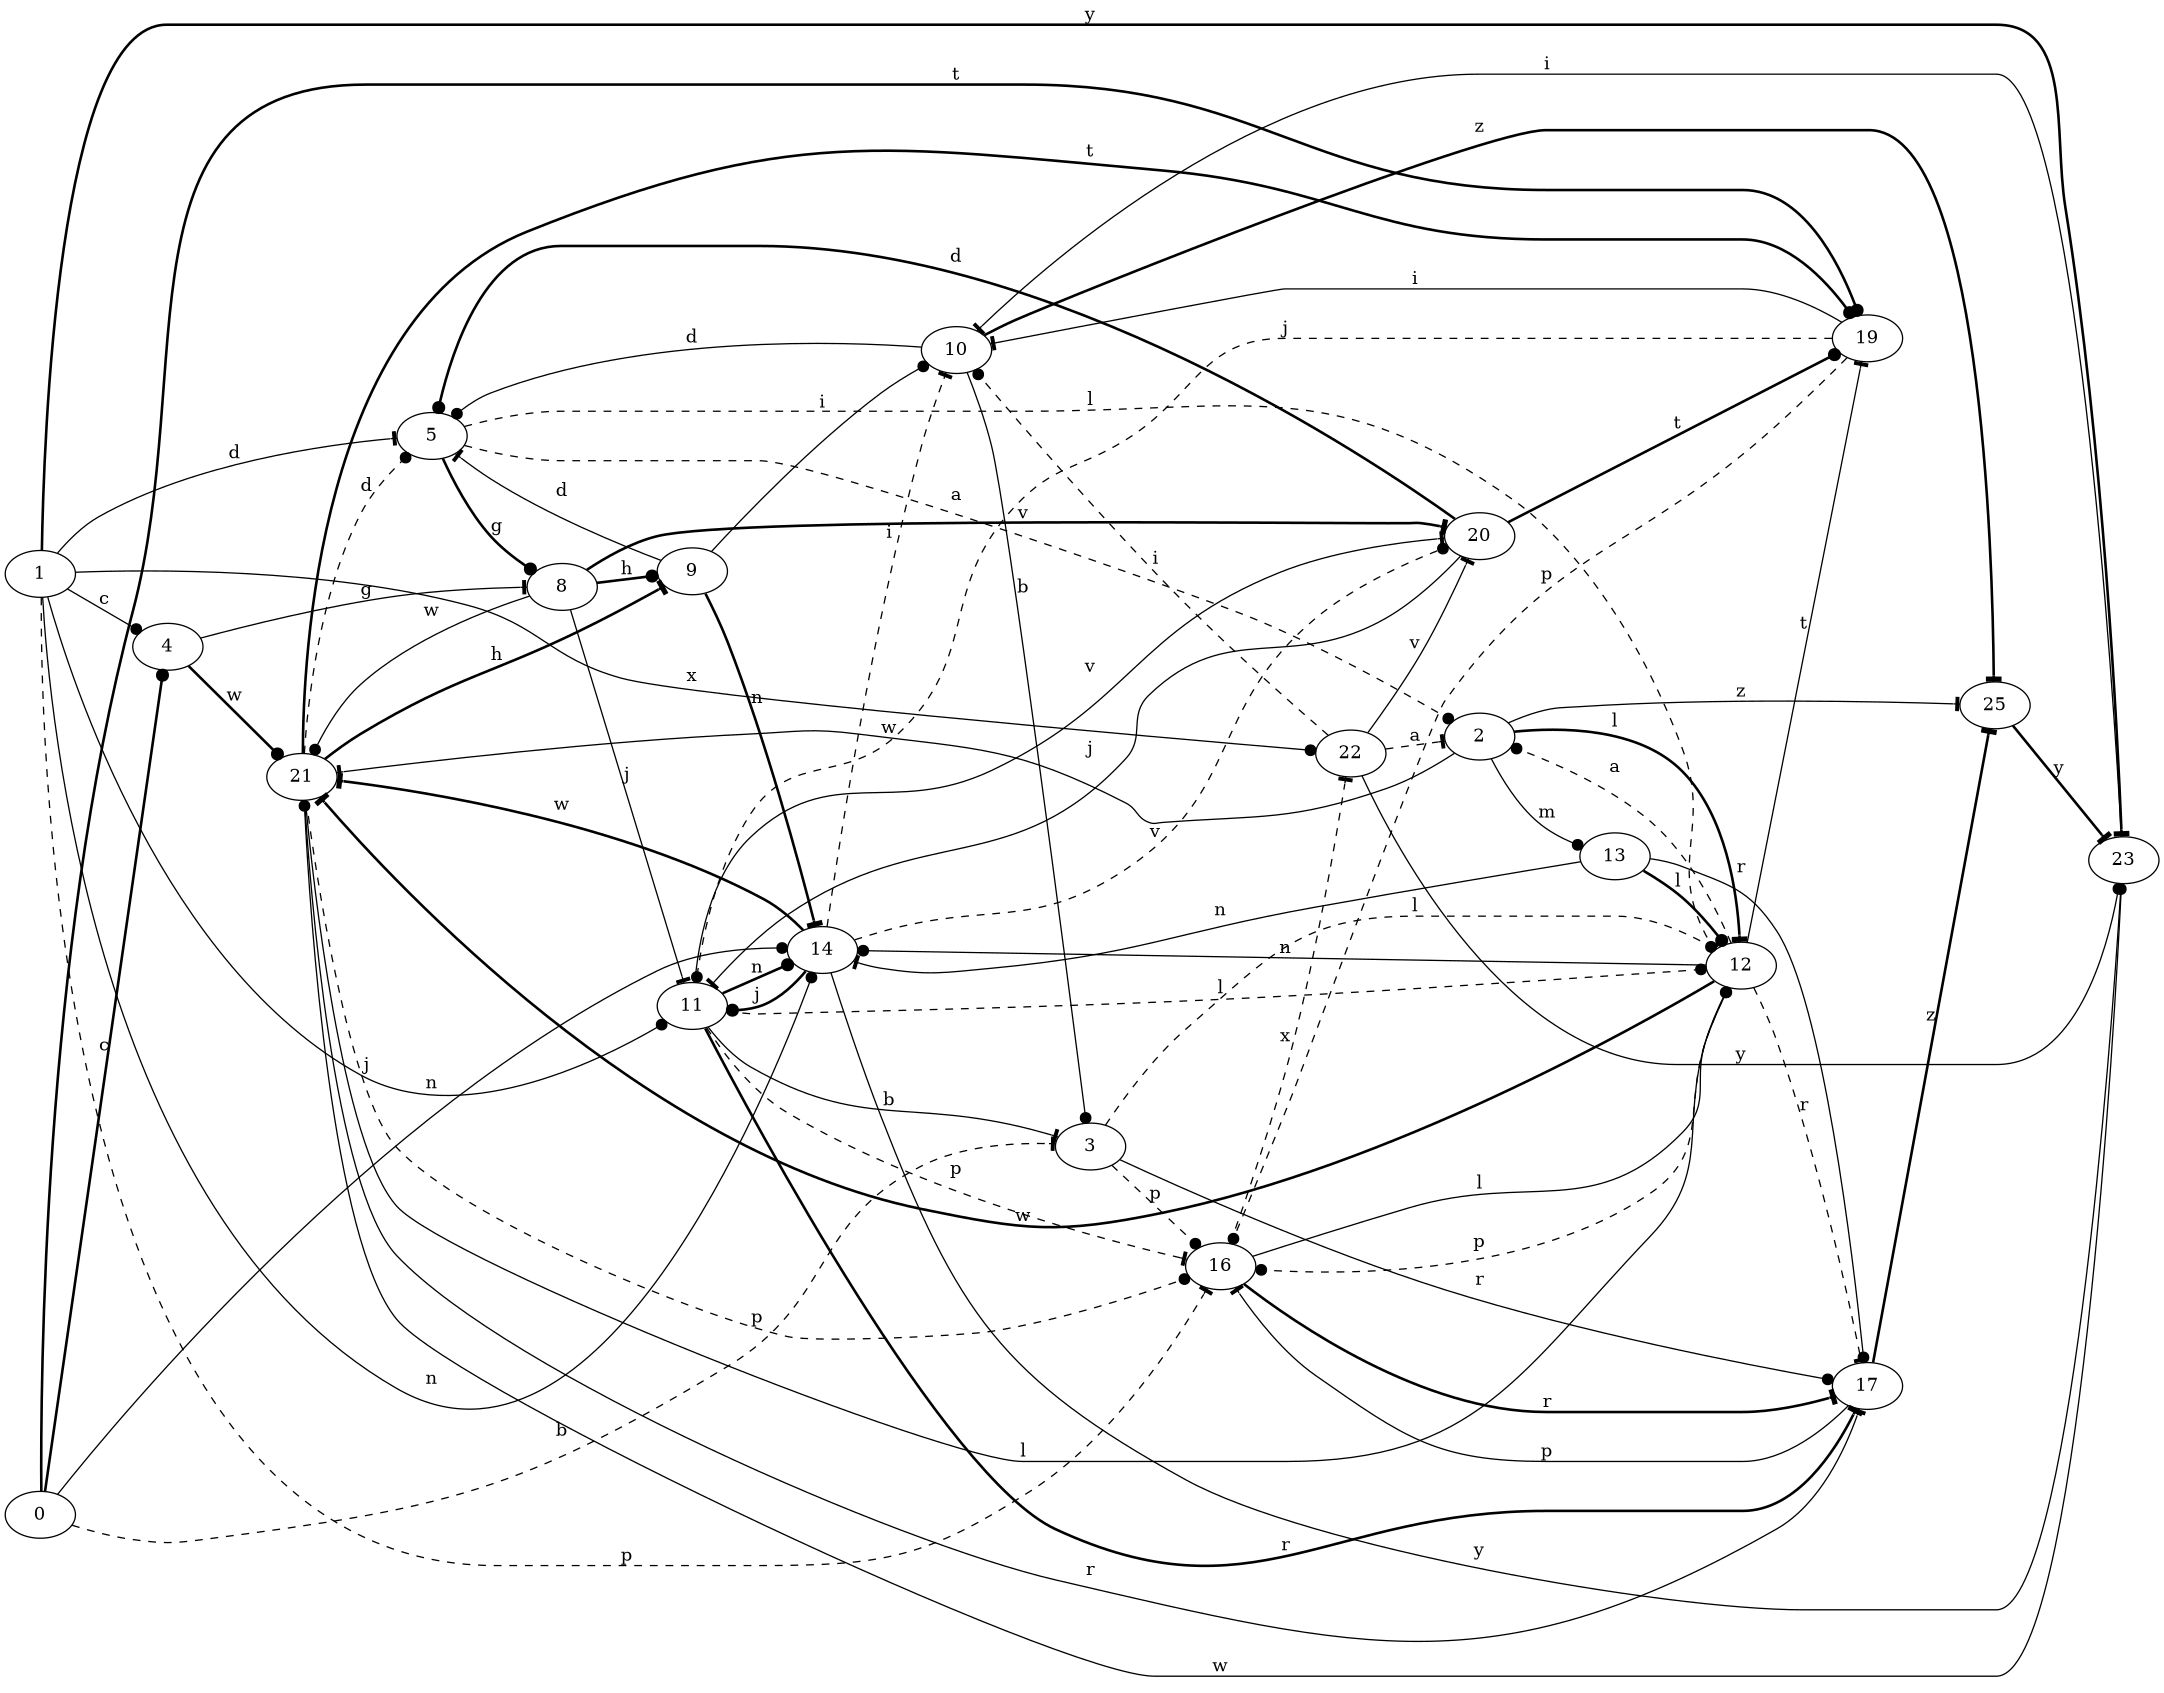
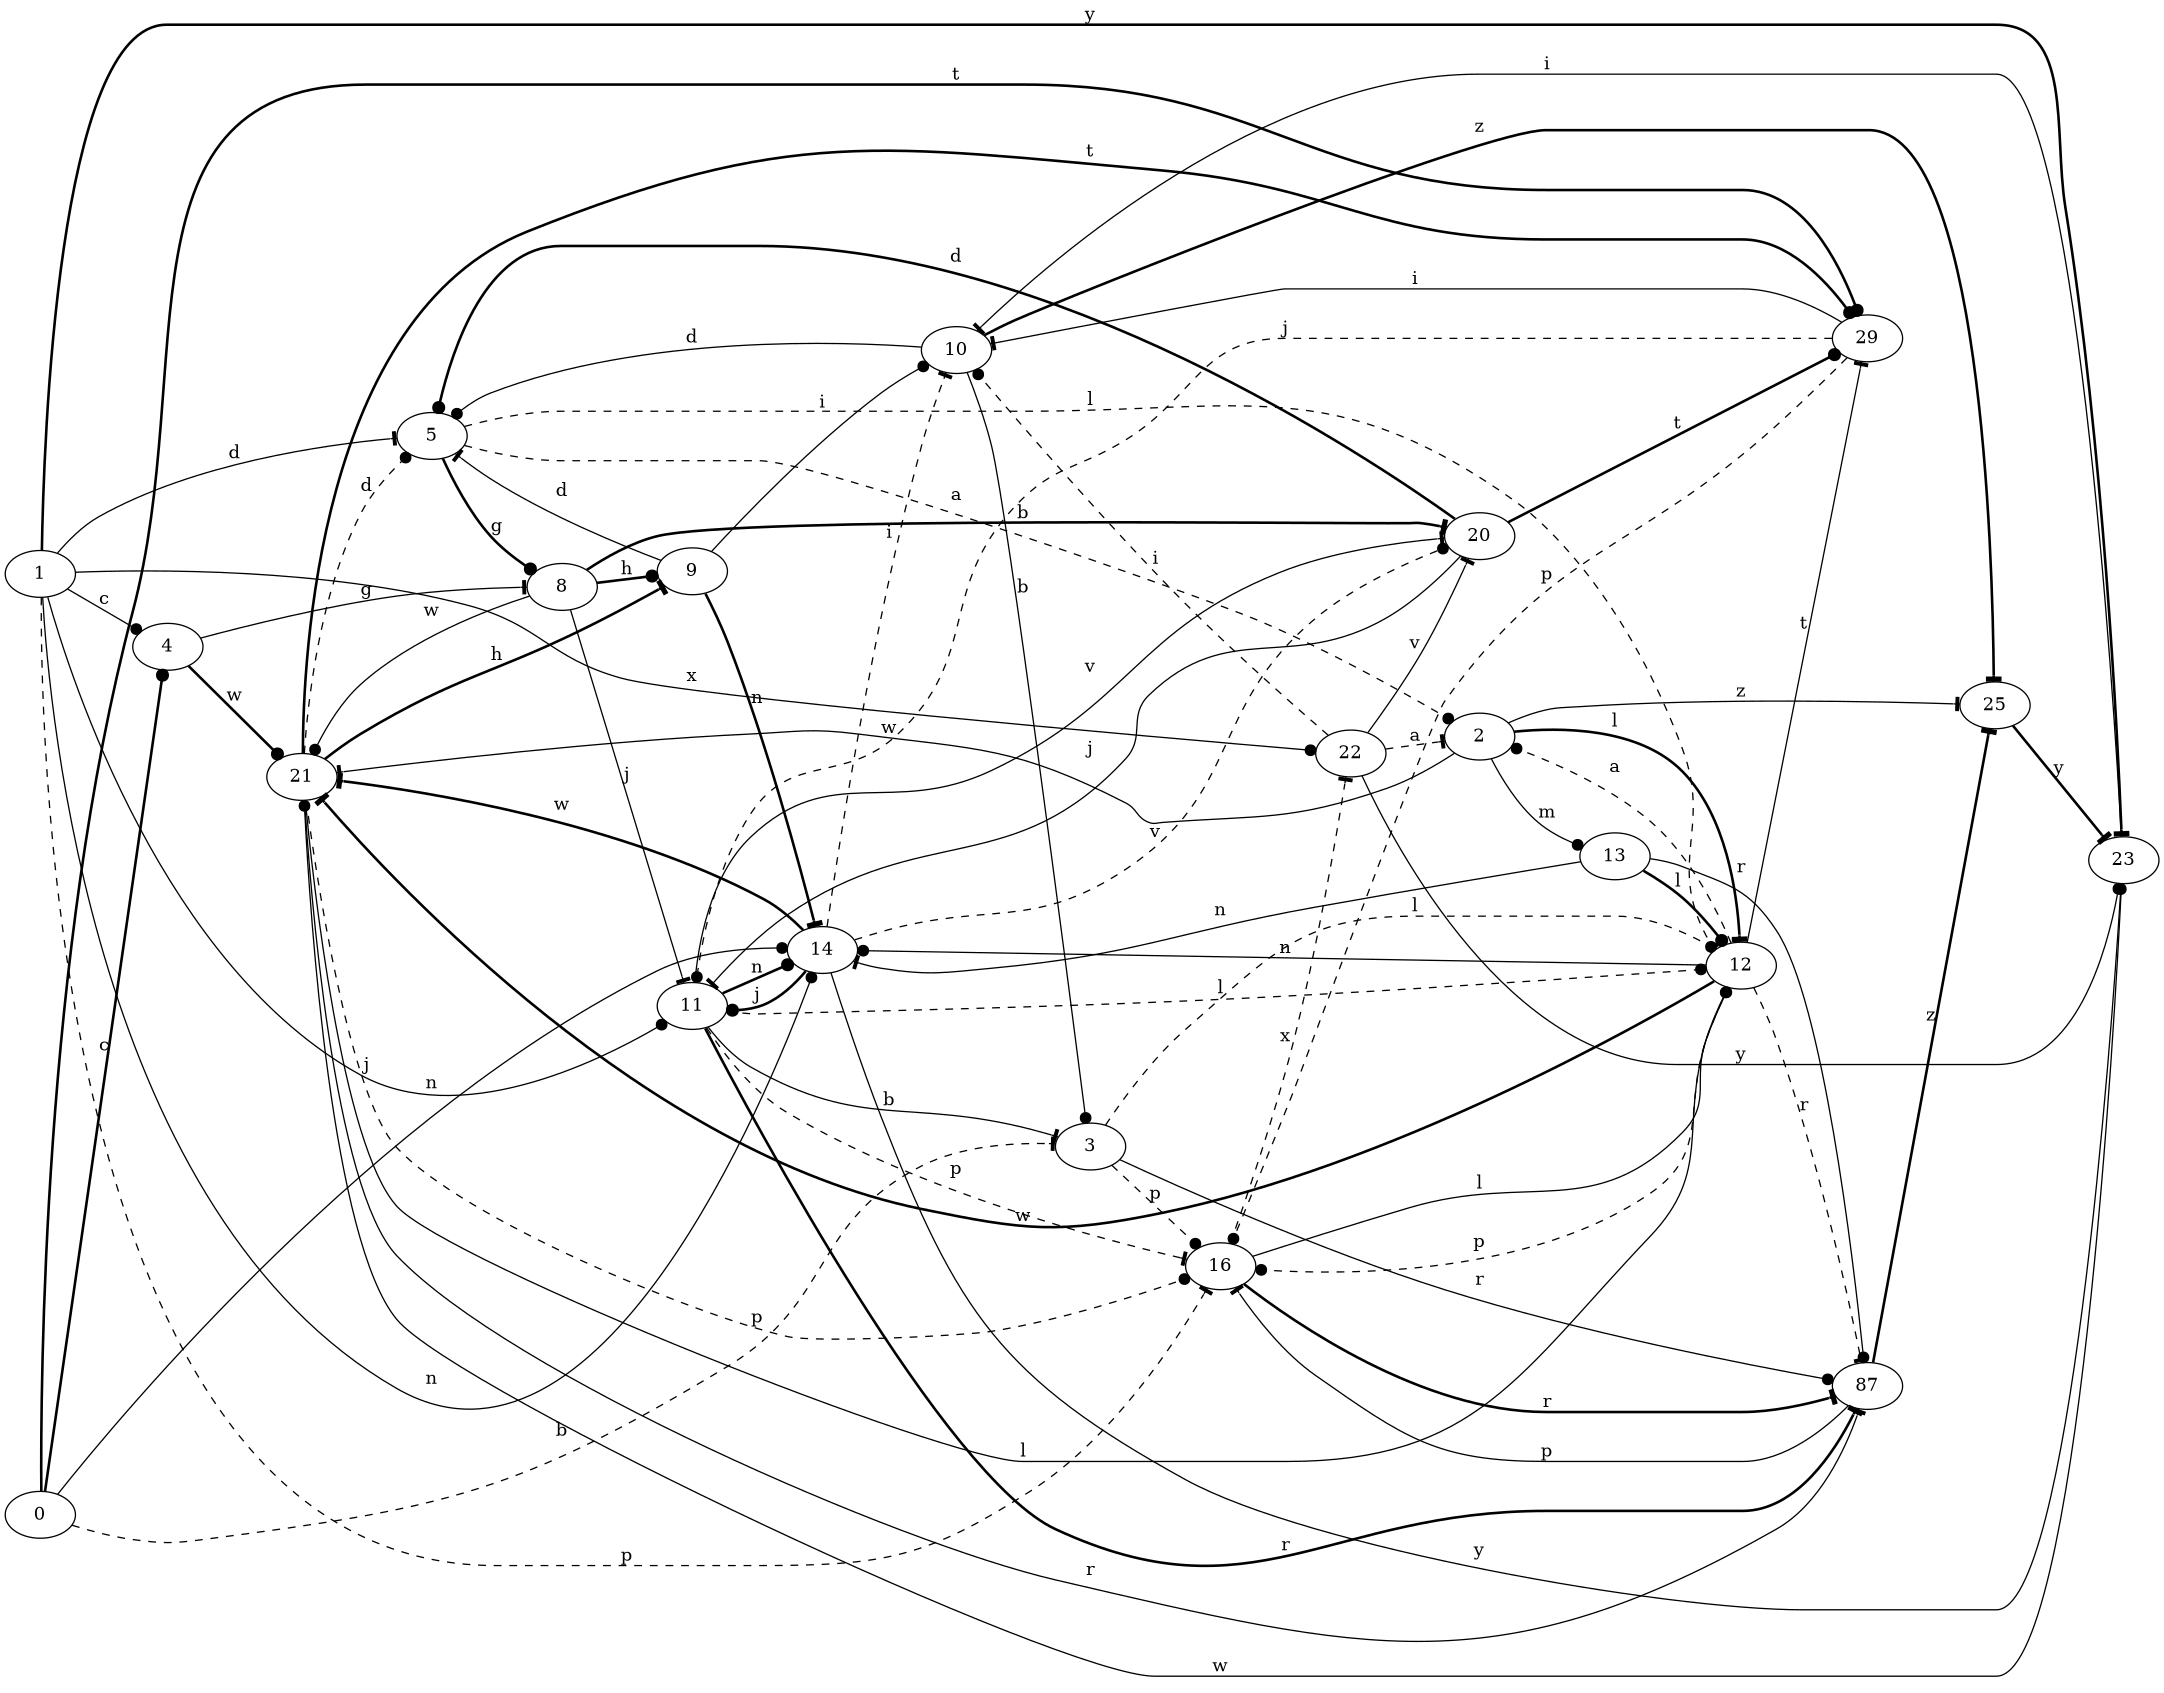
(1867, 338) -> (1867, 338)
(1024, 513) -> (1024, 513)
(1867, 1386) -> (1867, 1386)
